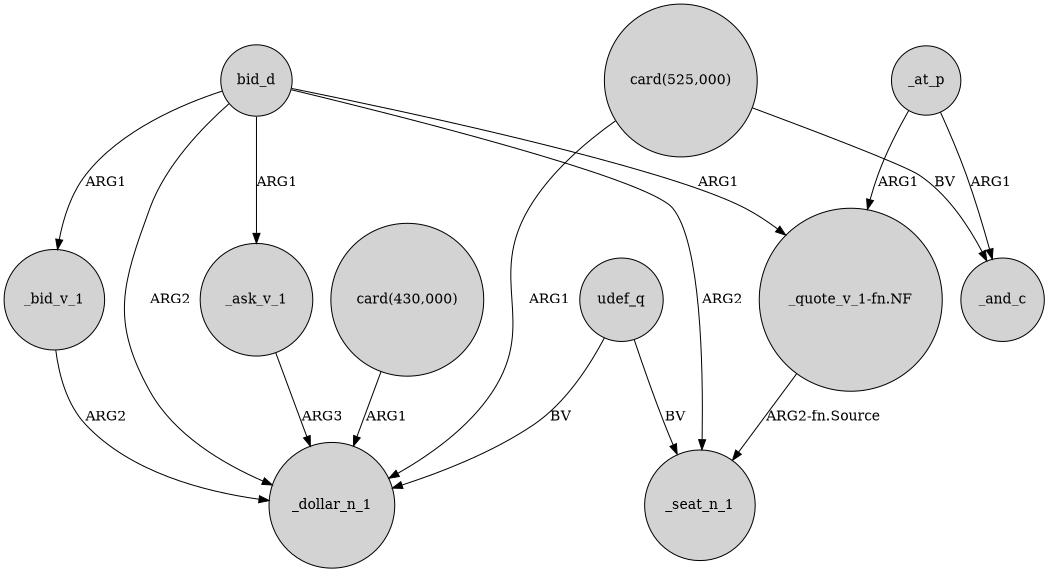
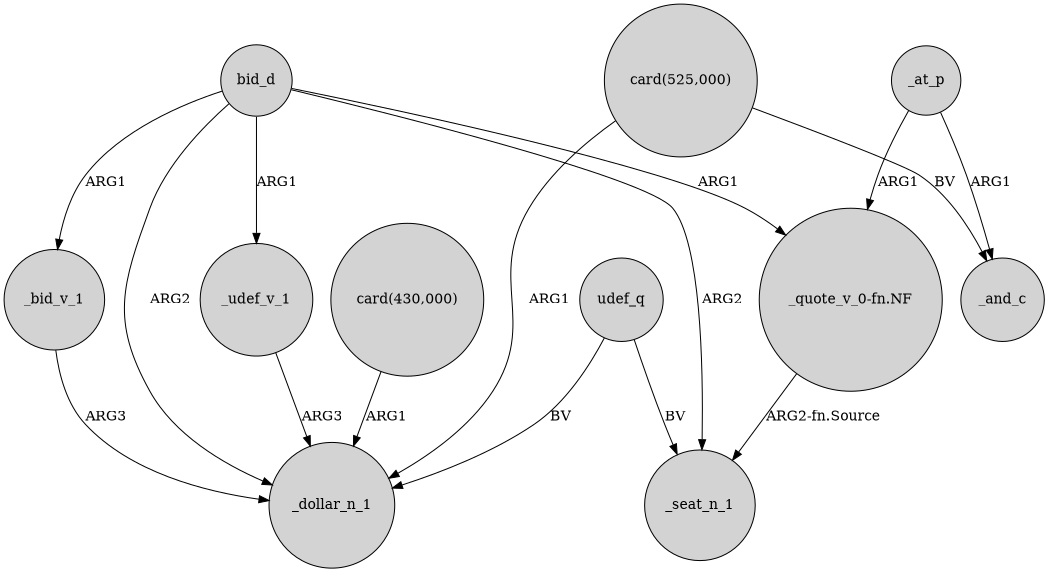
(256, 300) -> (256, 300)
(851, 300) -> (851, 300)
(106, 417) -> (106, 417)
